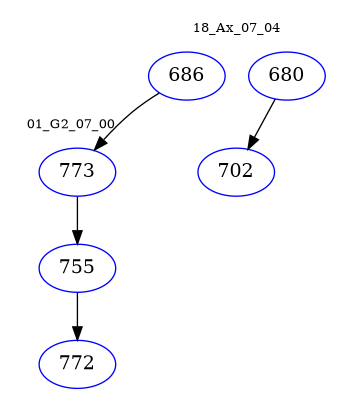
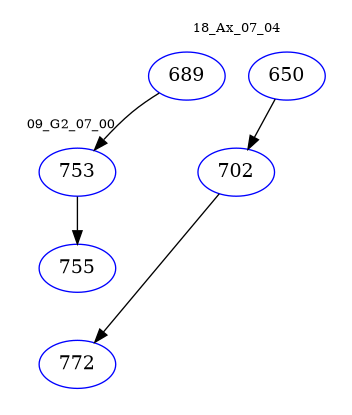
(187, 76) -> (187, 76)
(287, 76) -> (287, 76)
(71, 125) -> (71, 125)
(77, 172) -> (77, 172)
(77, 310) -> (161, 263)
